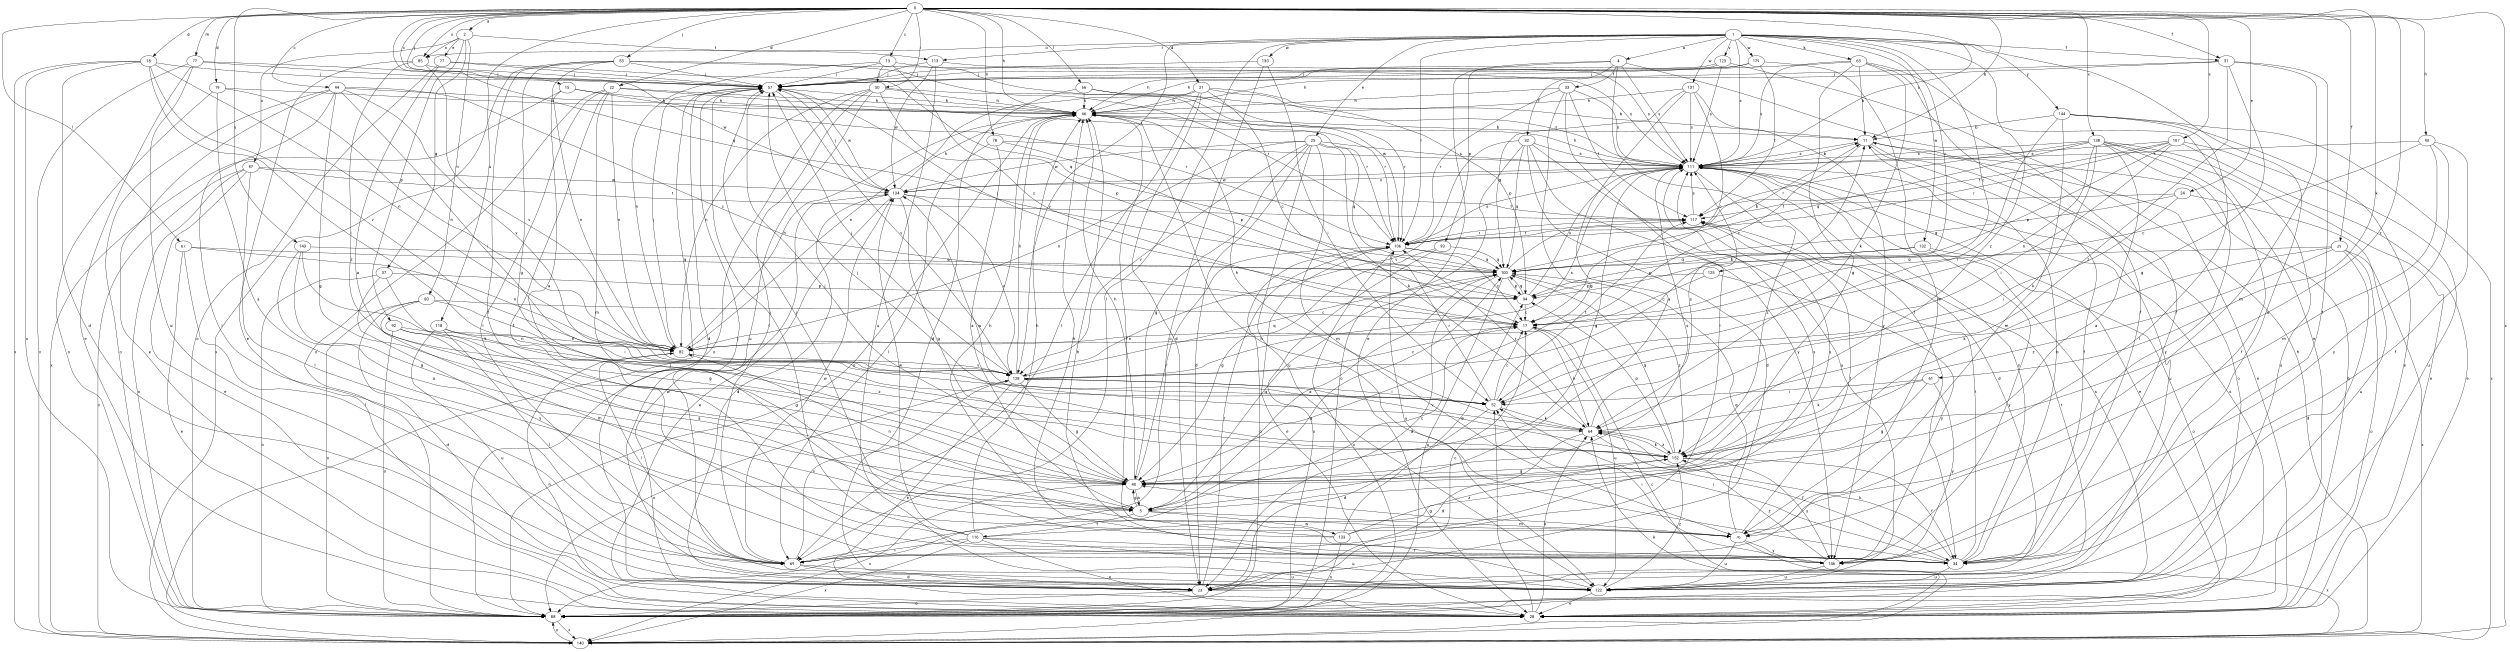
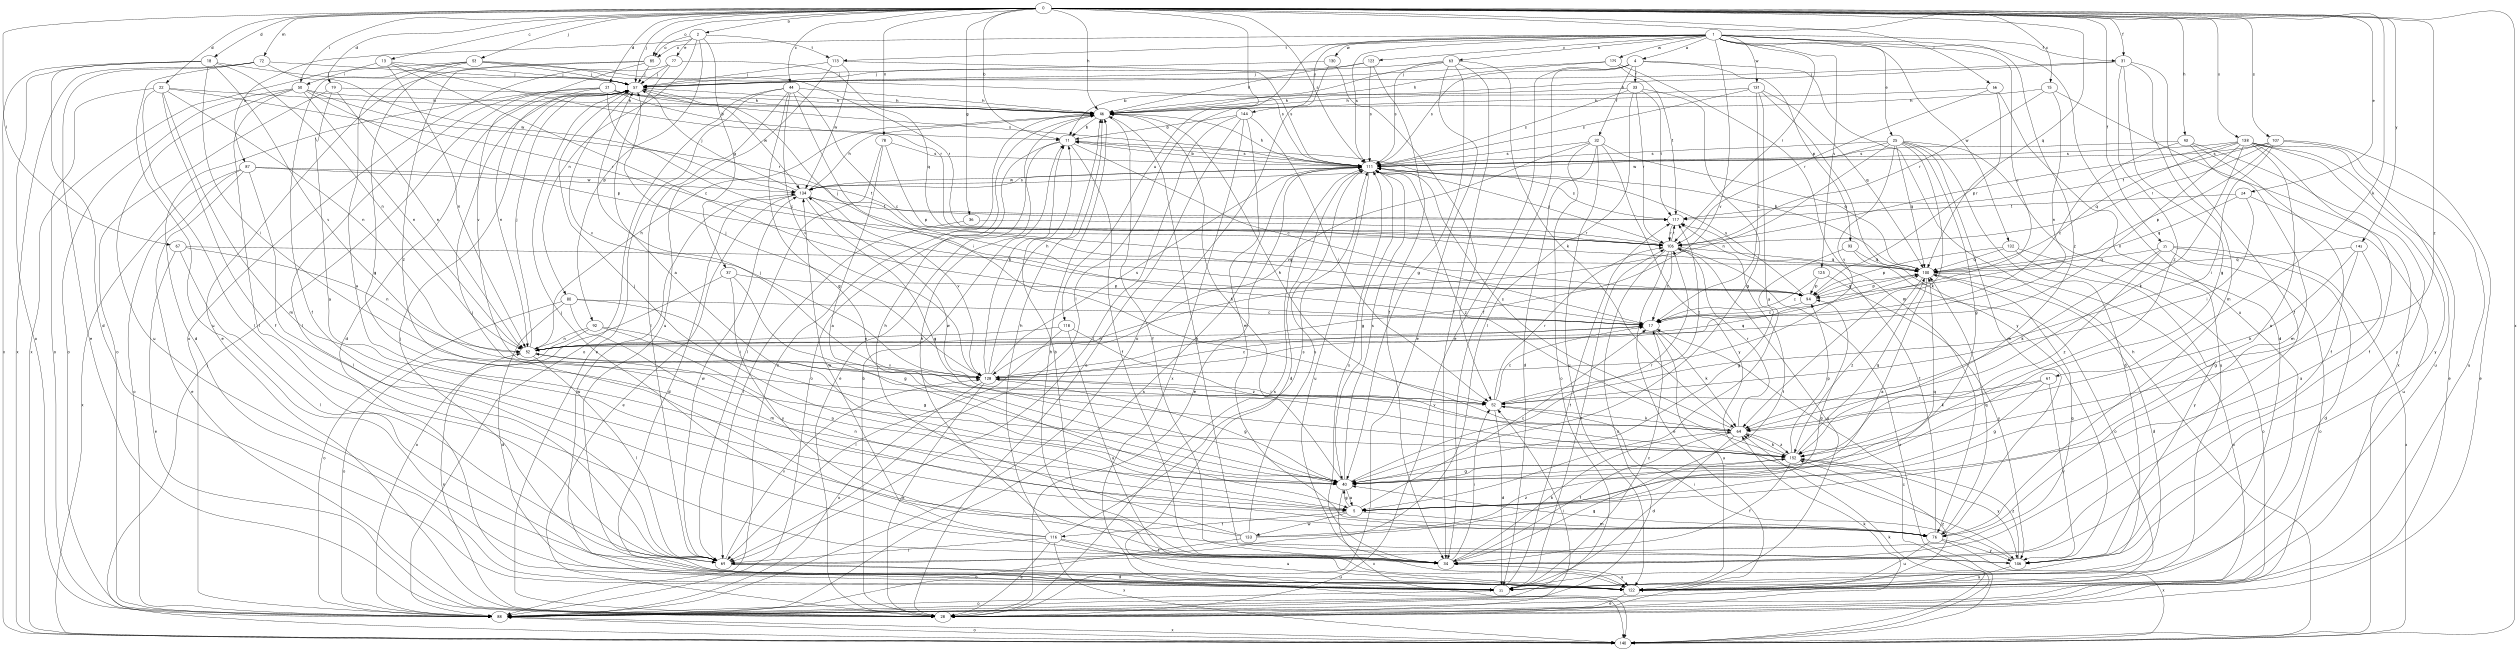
none -> (971, 220)
